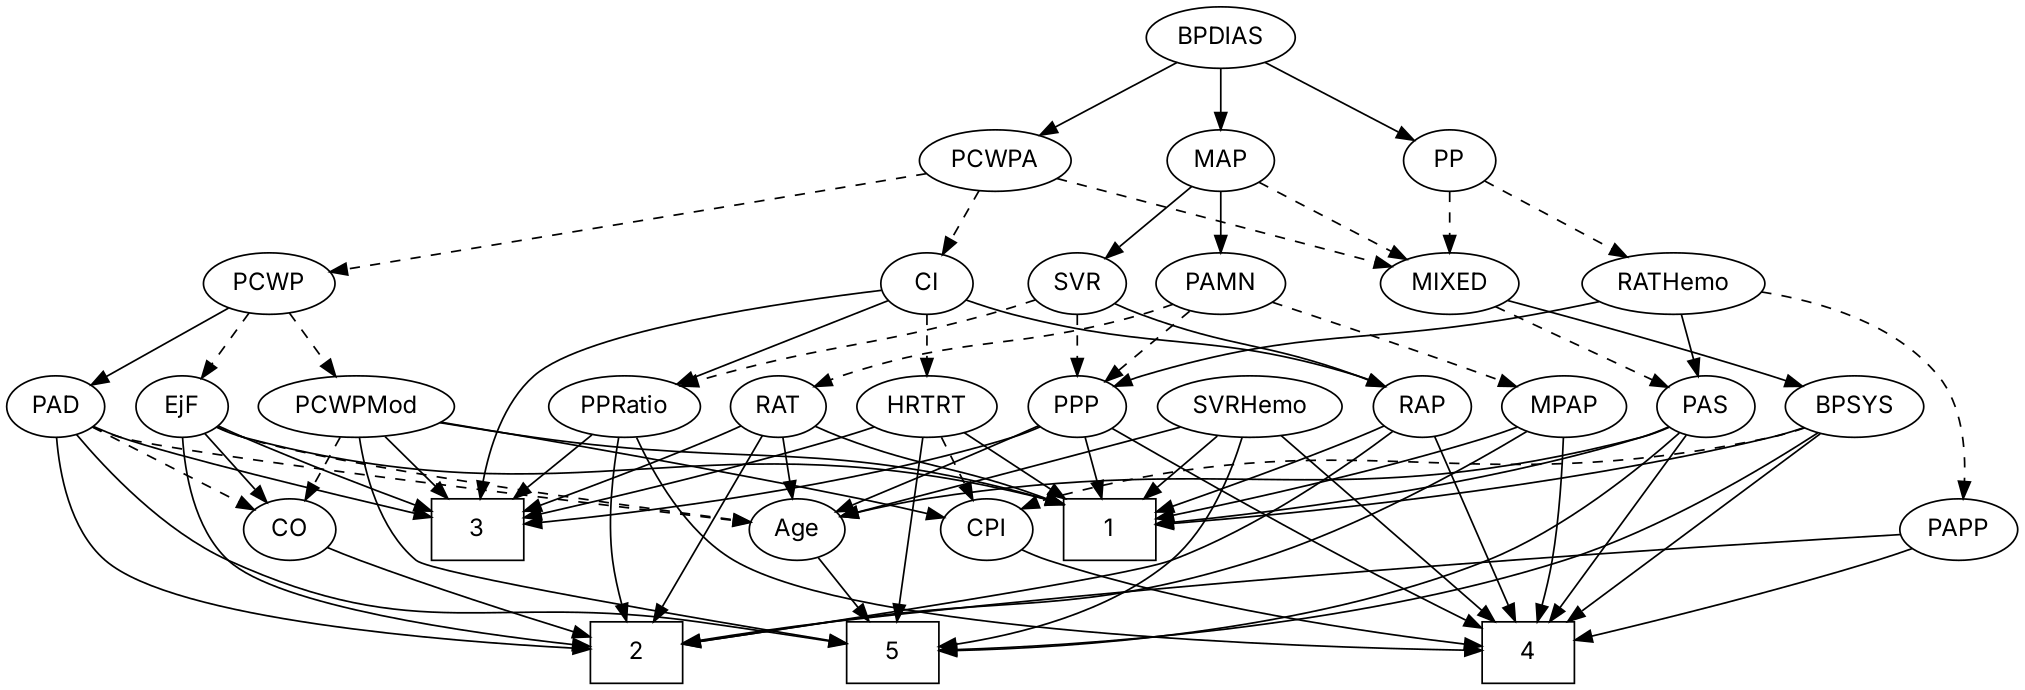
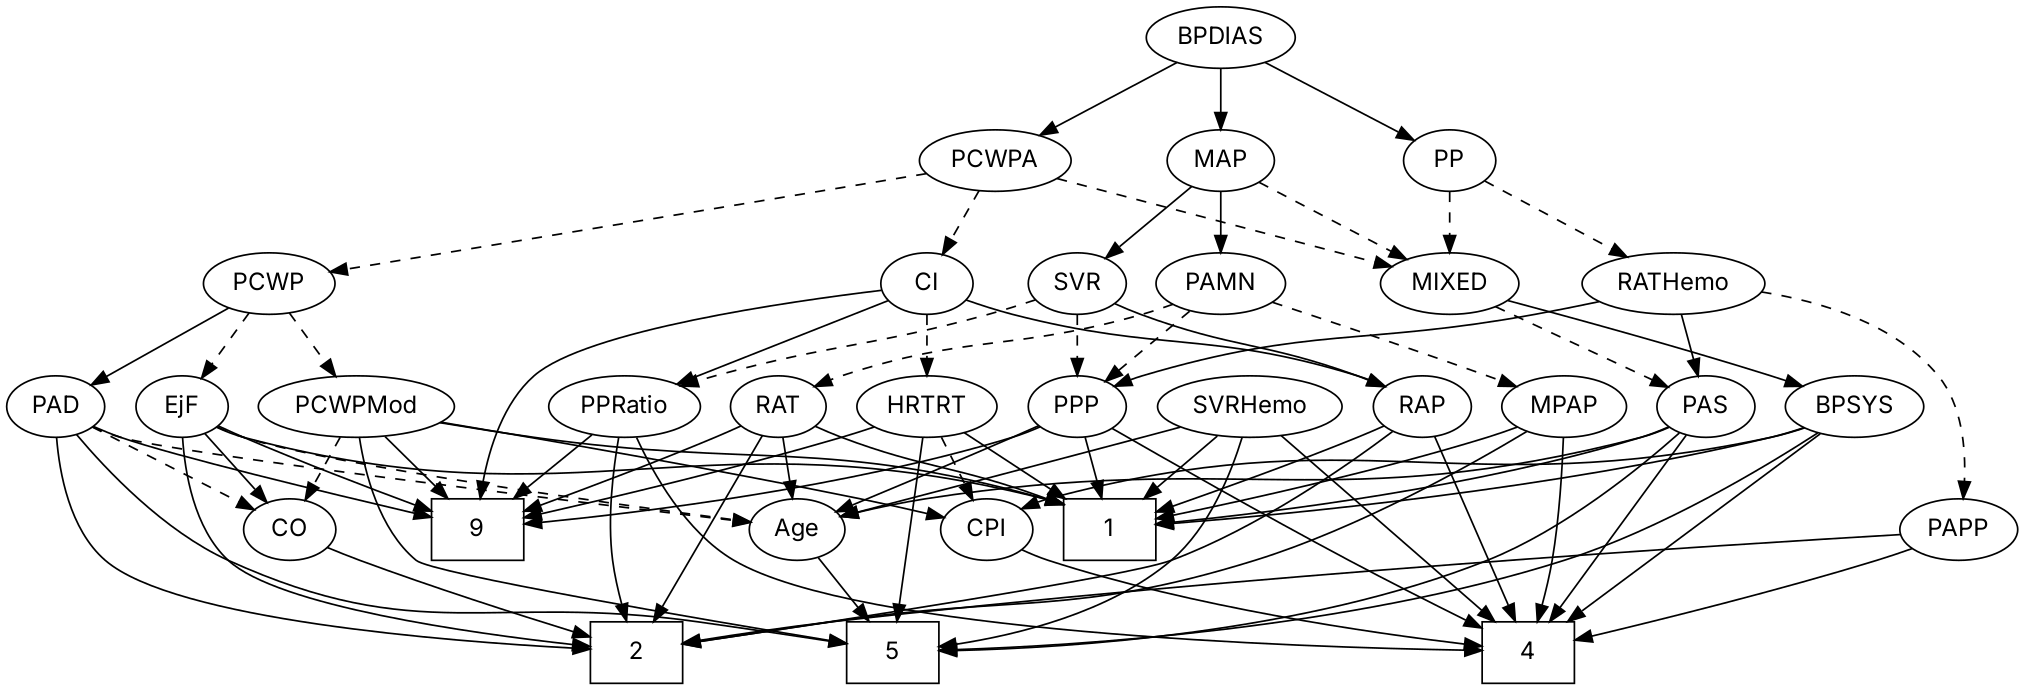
(1595, 461) -> (1595, 461)
(478, 530) -> (478, 530)
